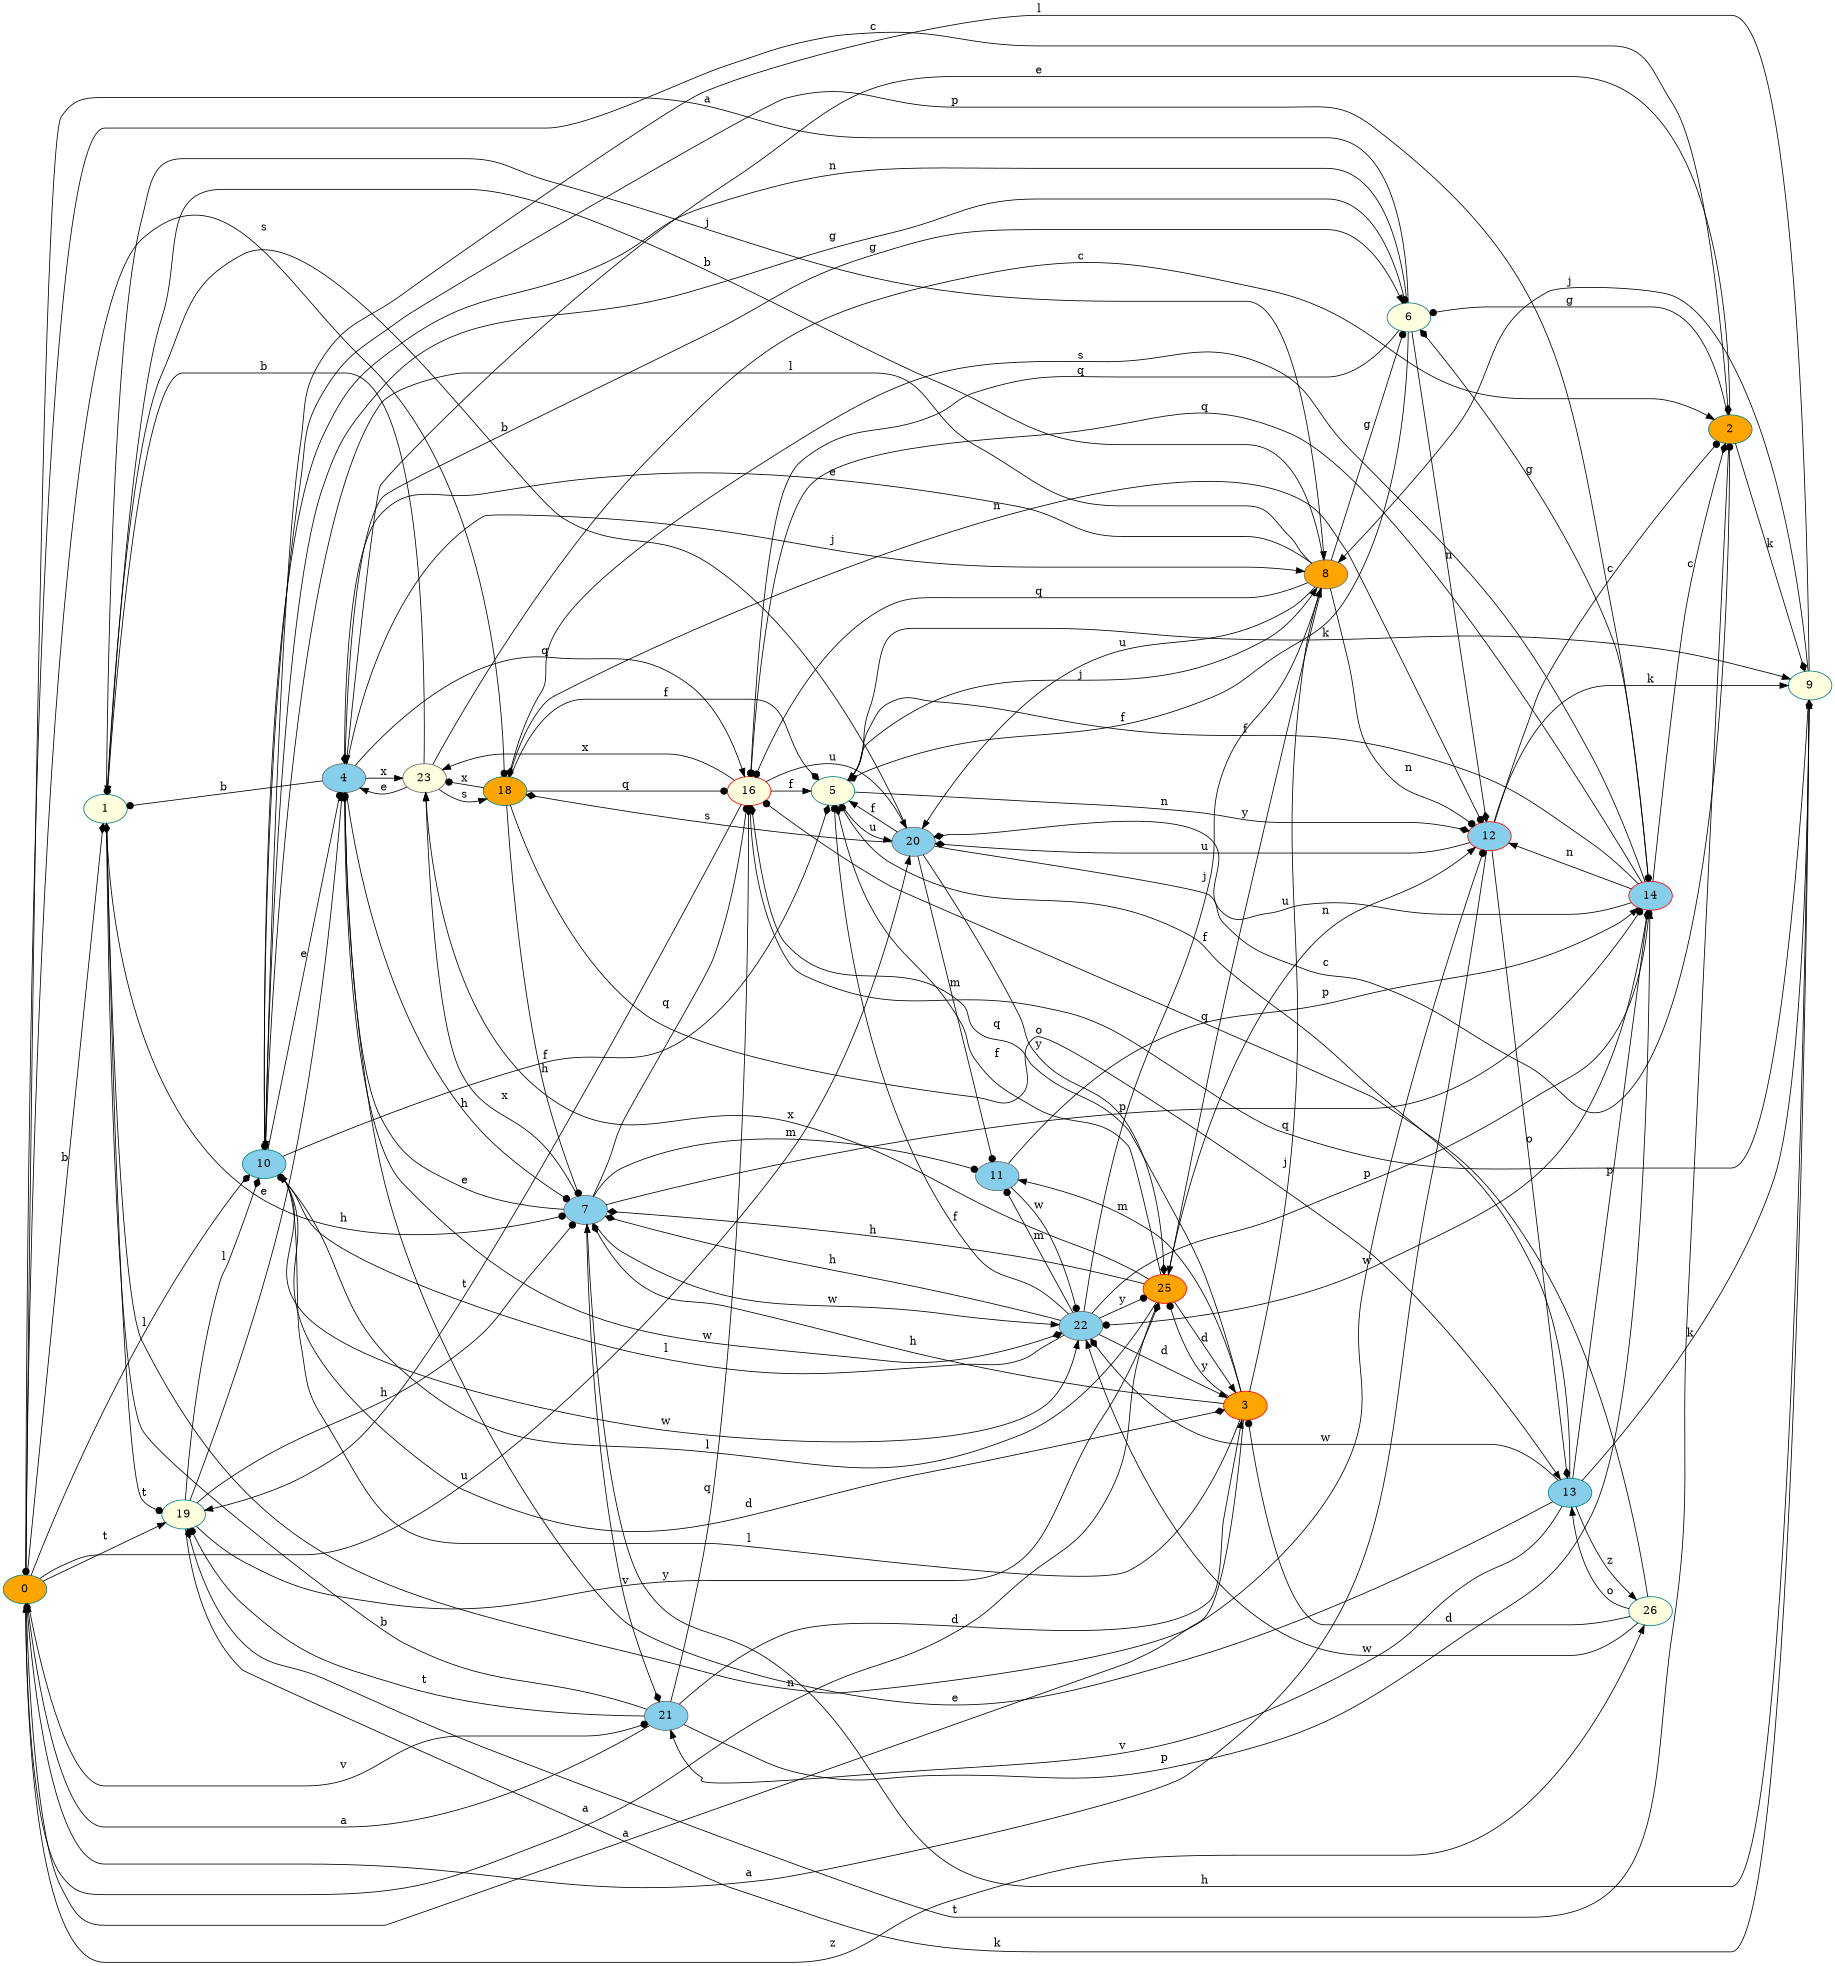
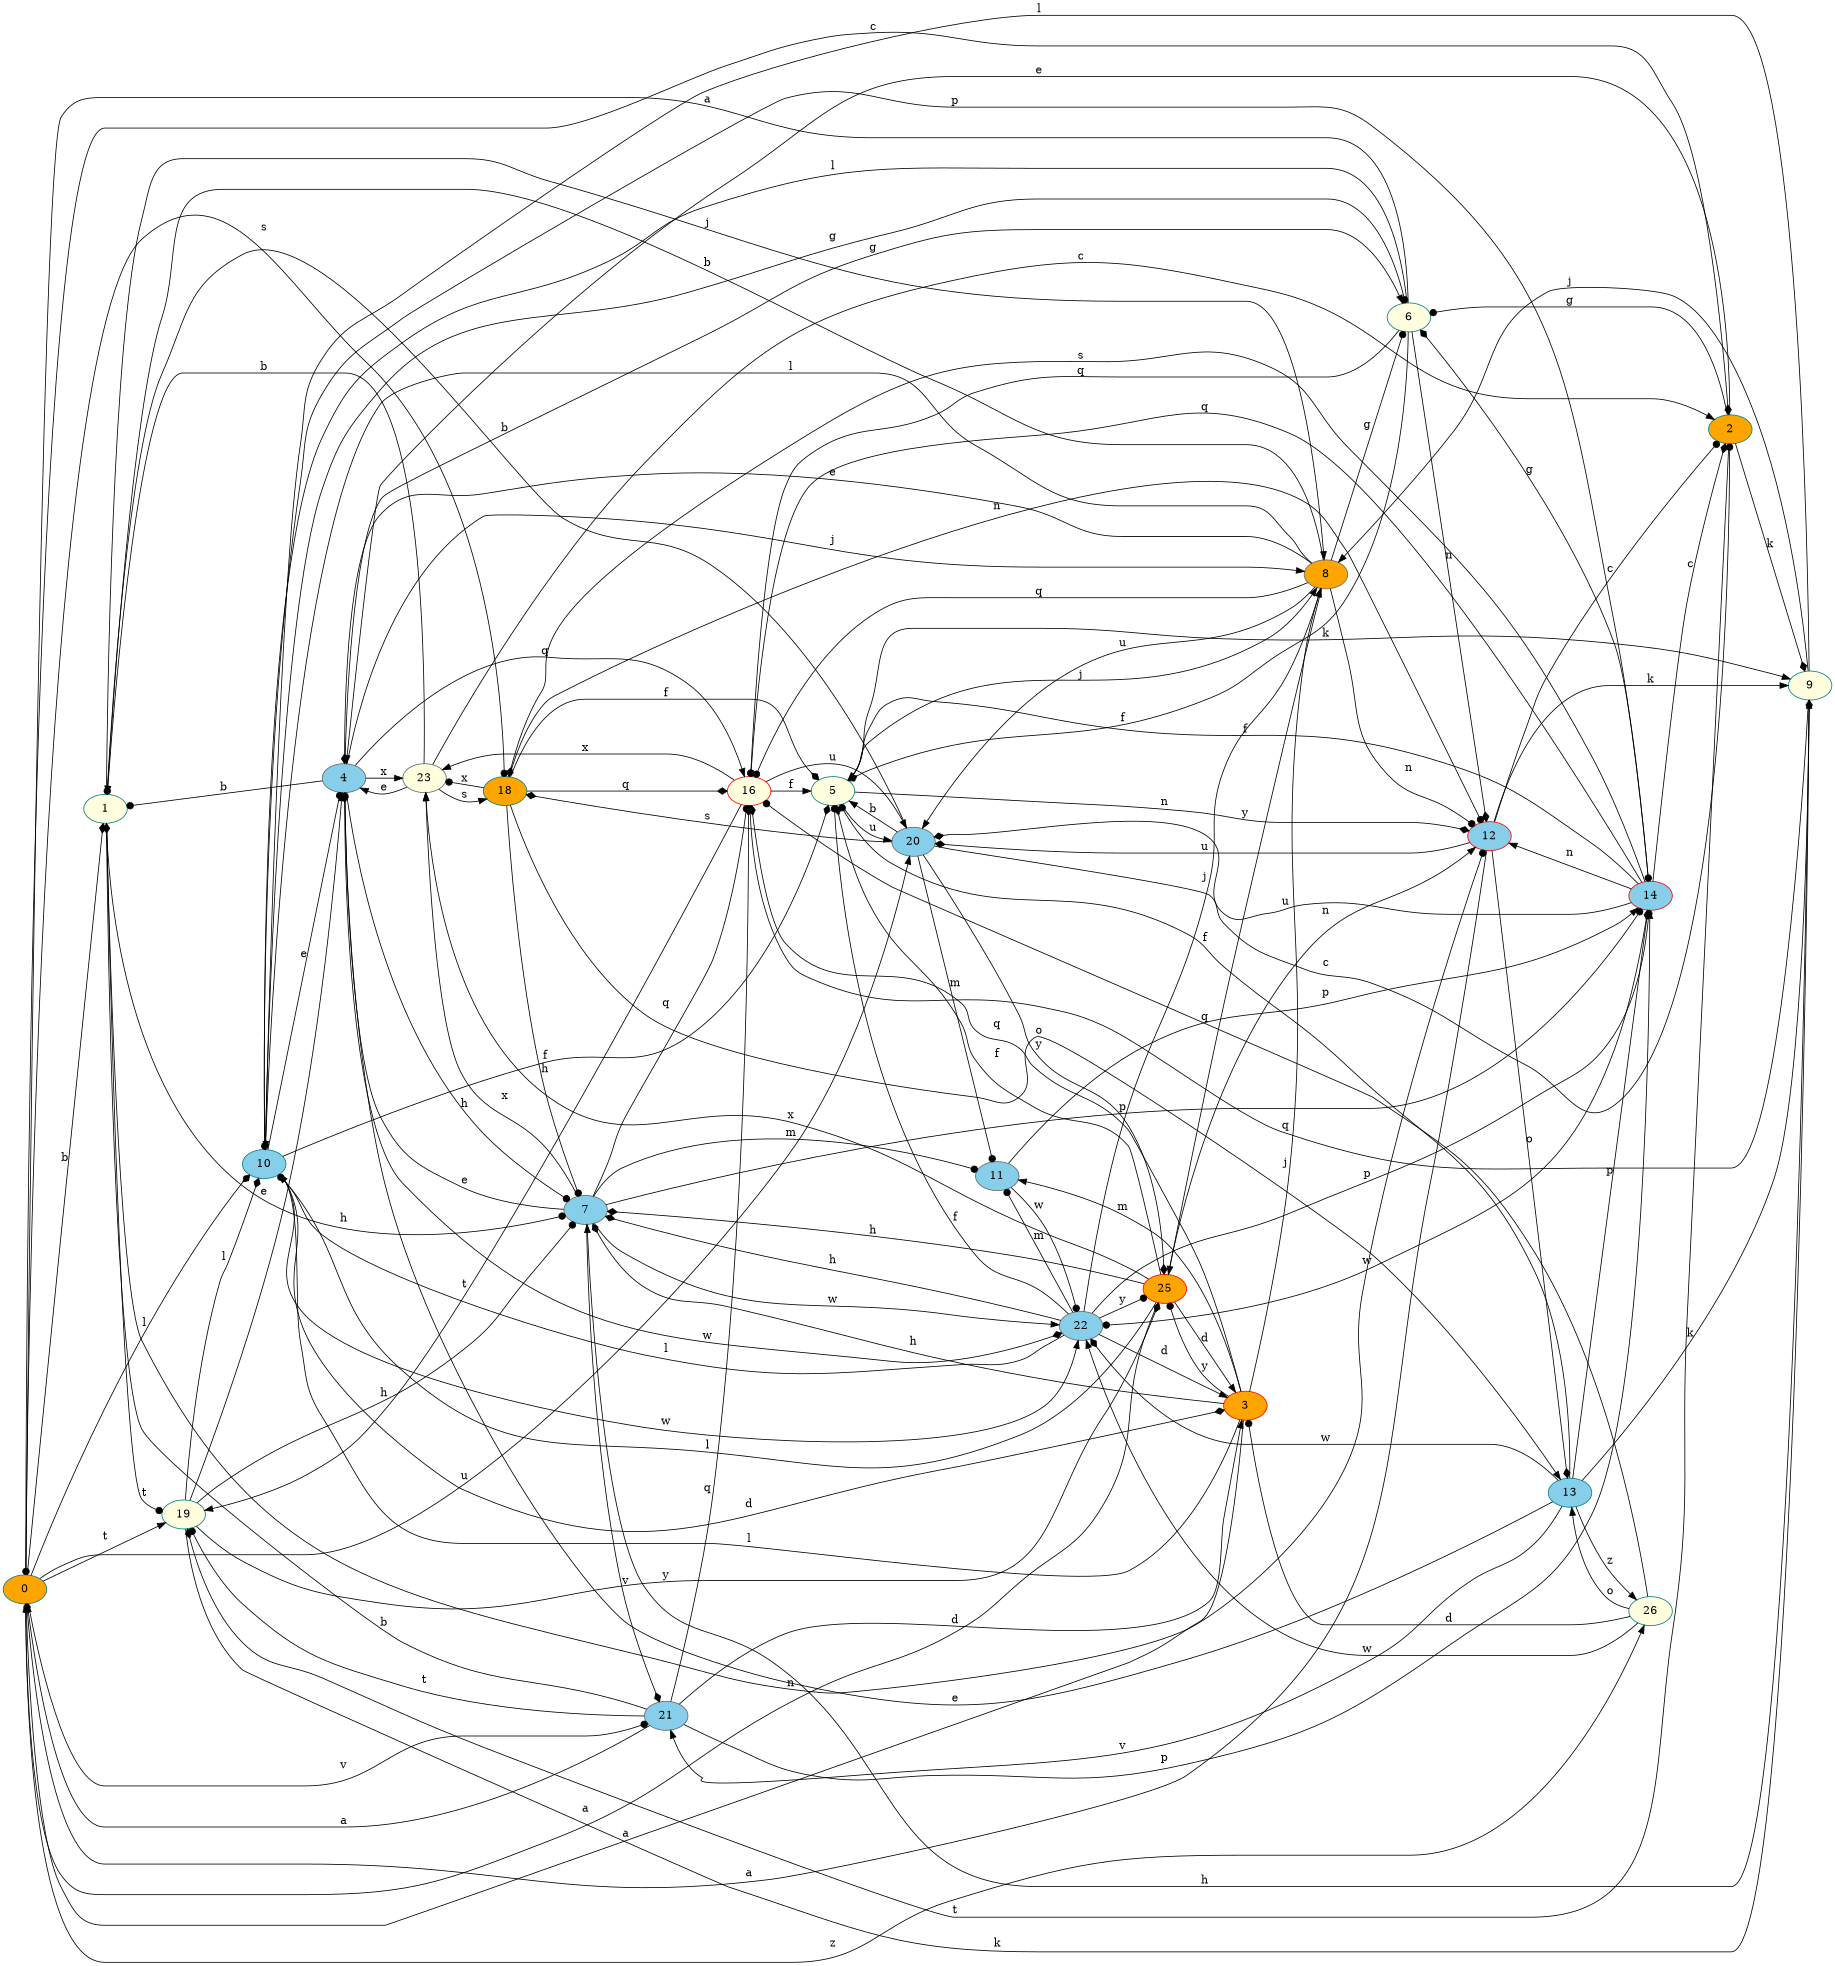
(833, 166) -> (833, 166)
(624, 791) -> (622, 791)
(873, 809) -> (873, 809)
